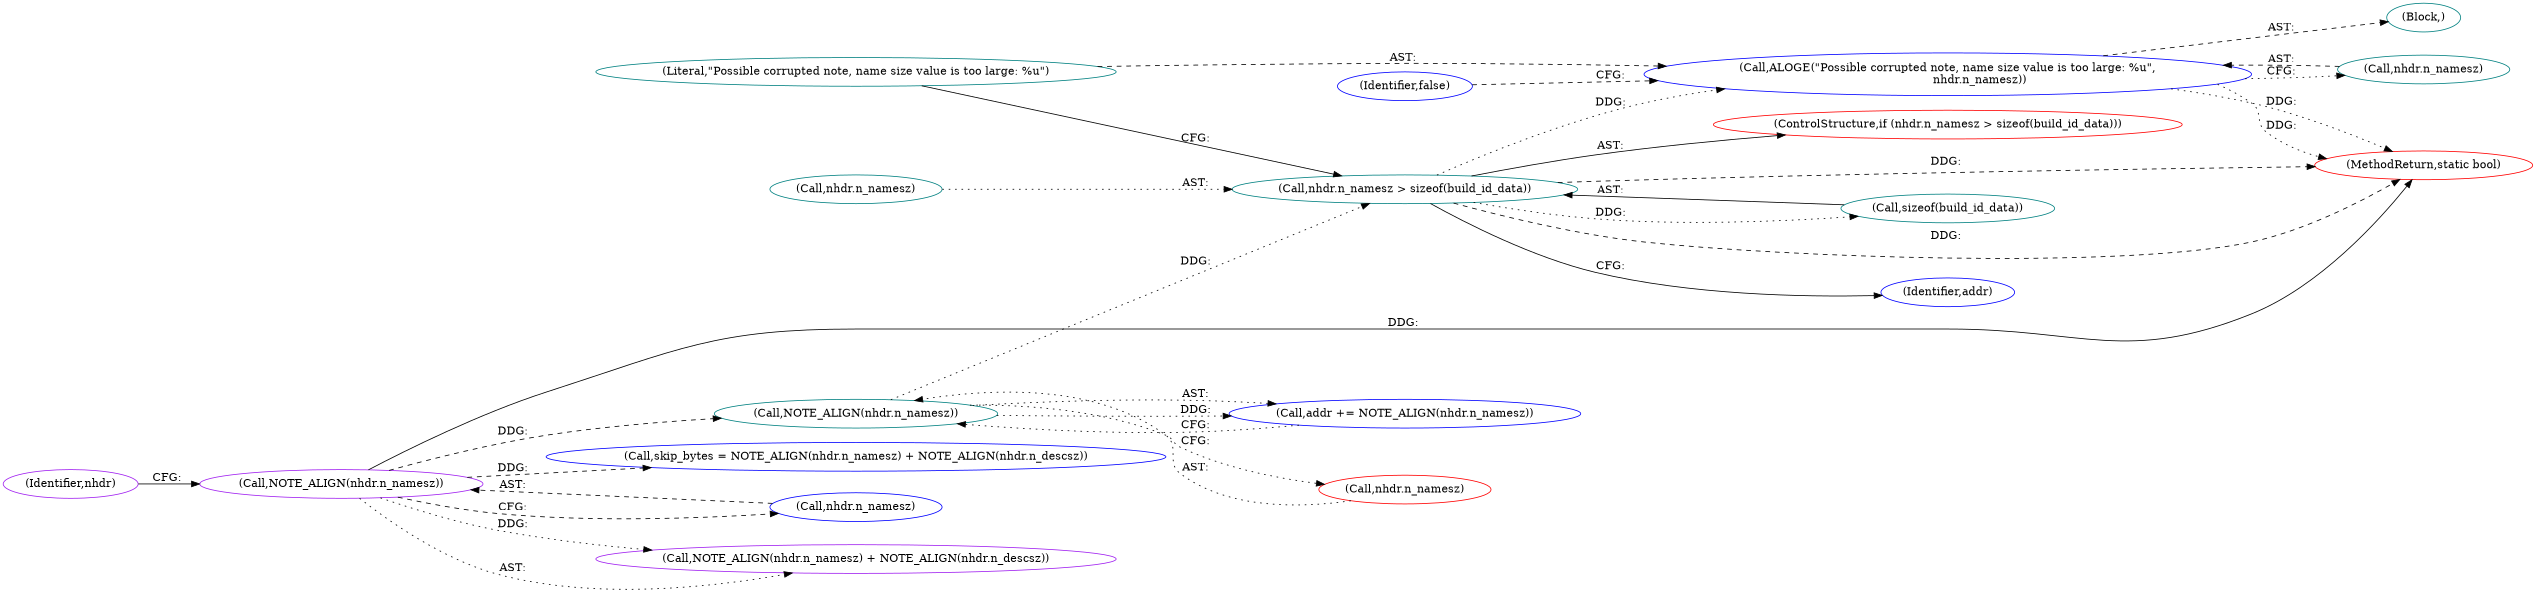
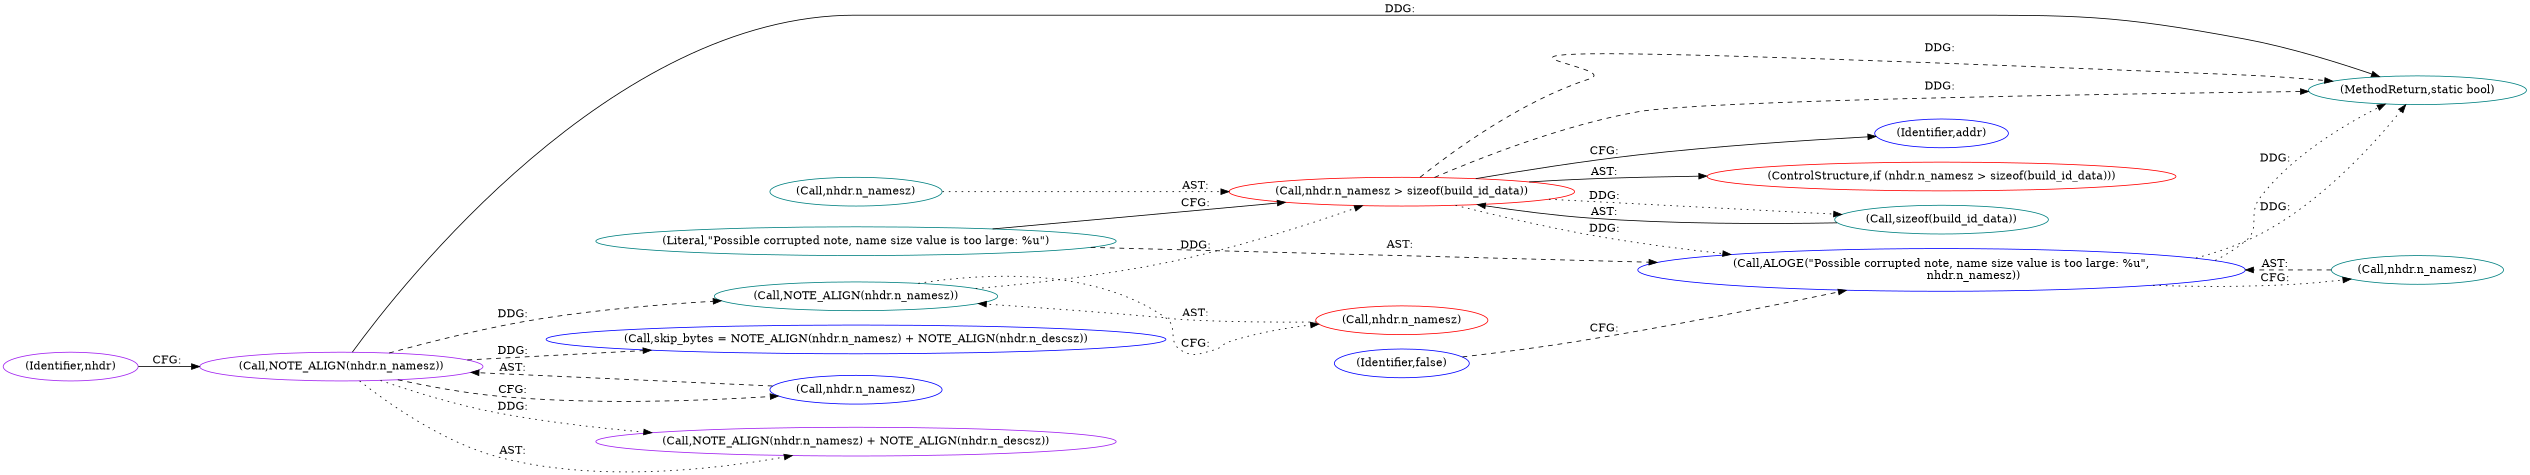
(2424, 18) -> none
(2424, 165) -> (2417, 90)
(1405, 189) -> (1402, 192)
(1405, 414) -> none
